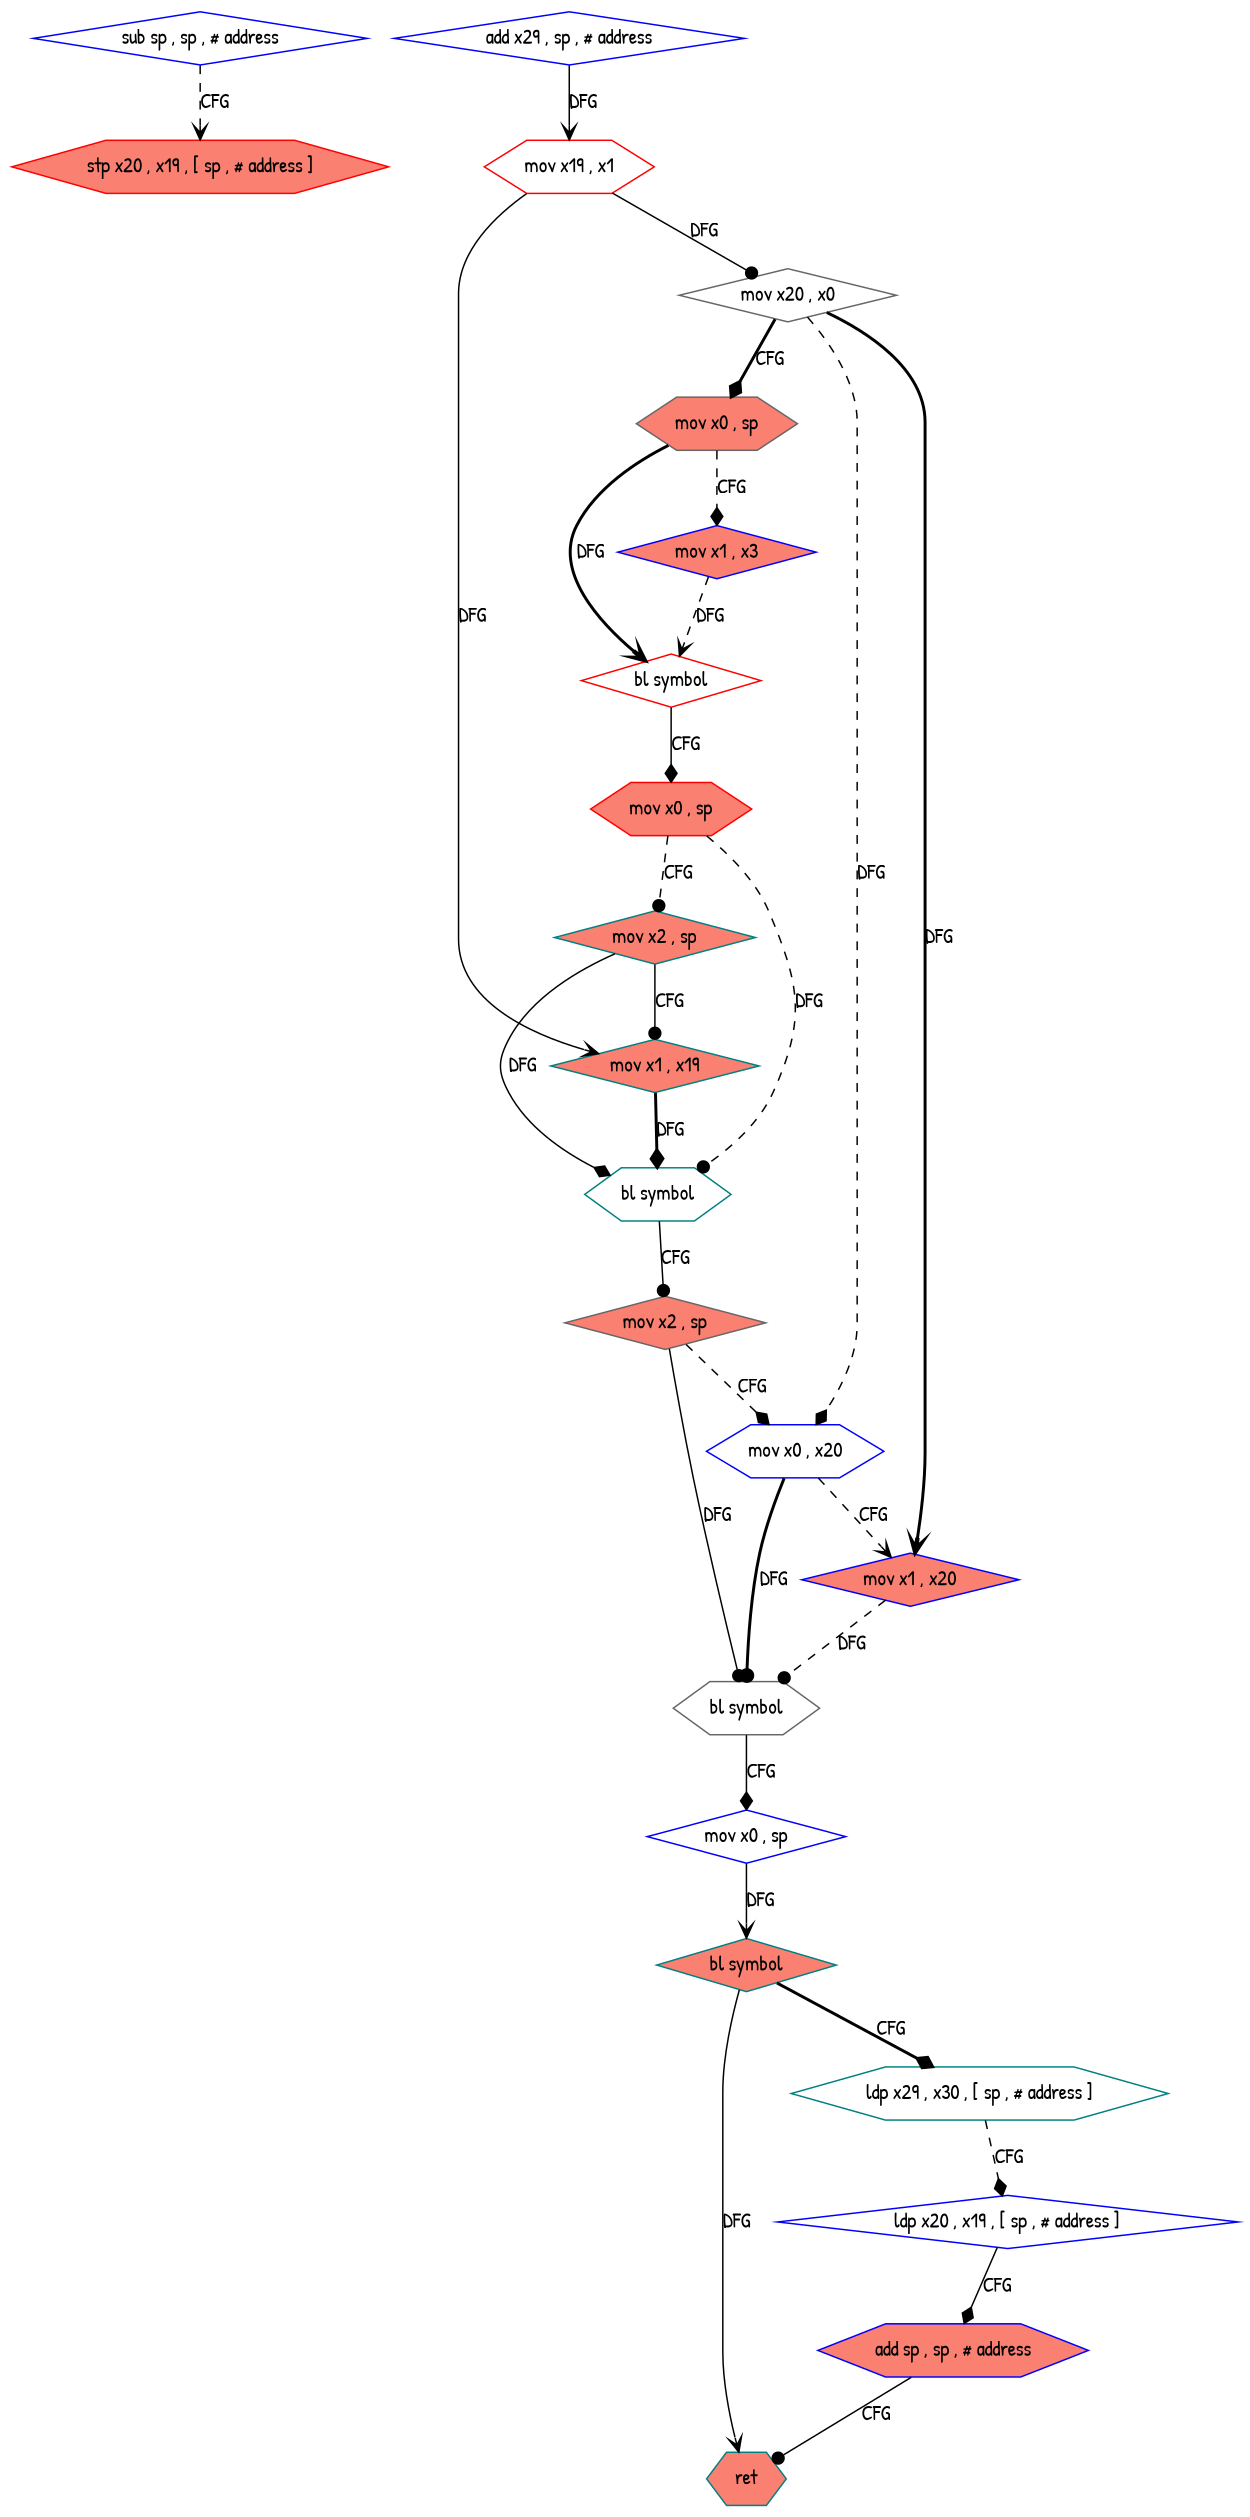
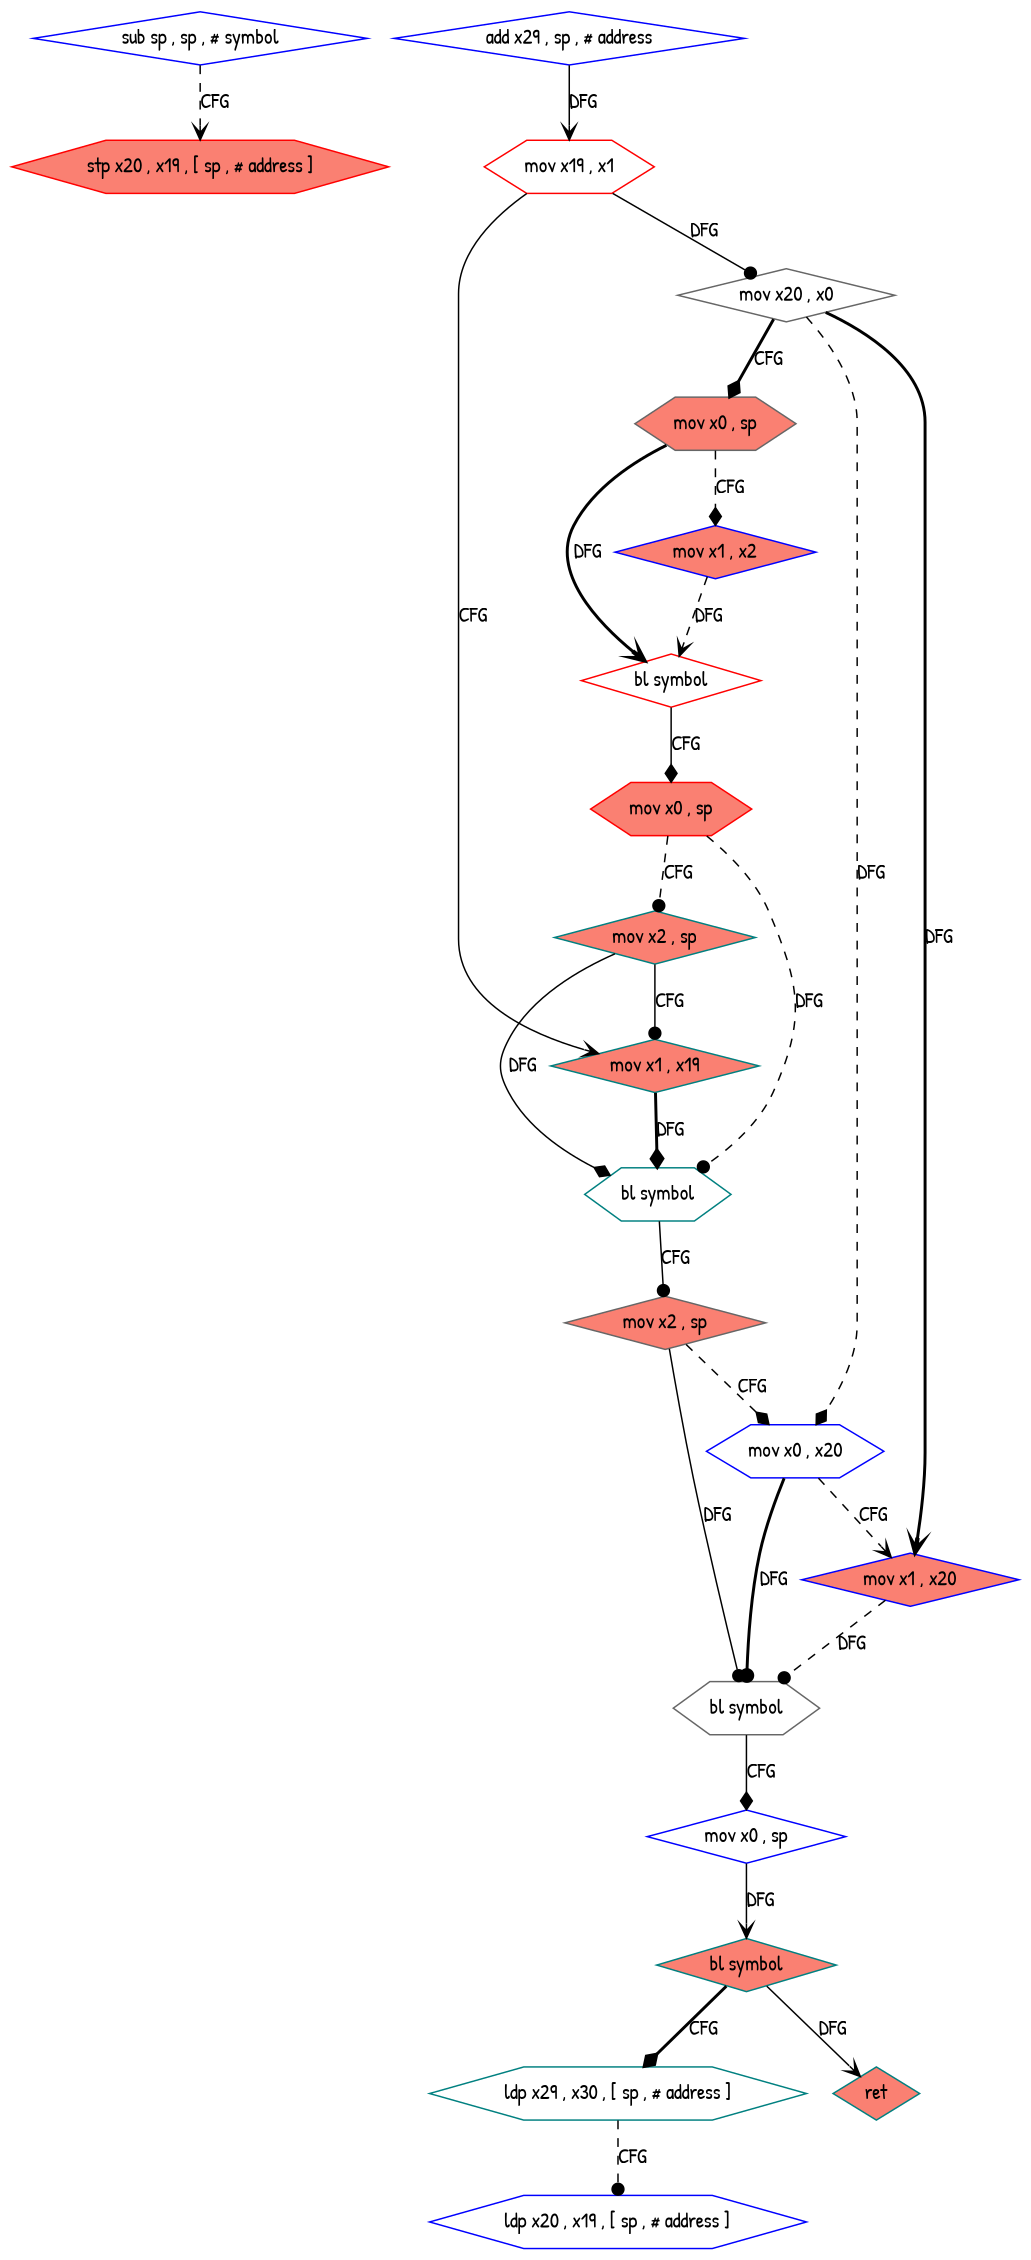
(200, 38) -> (200, 38)
(717, 552) -> (715, 552)
(473, 616) -> (473, 616)
(992, 2150) -> (618, 2152)
(1008, 2222) -> (618, 2222)
(953, 2350) -> none
(746, 2479) -> (876, 2094)
